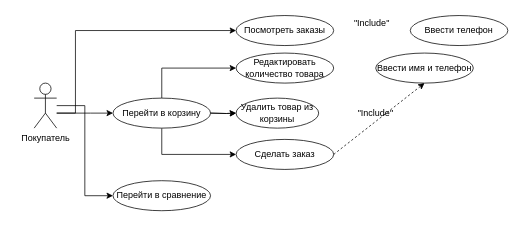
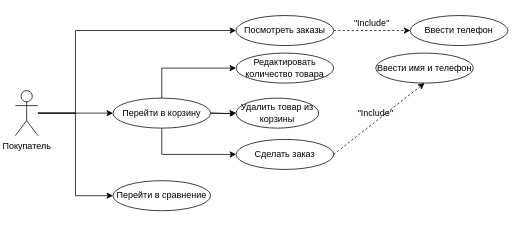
none -> (369, 30)
(45, 105) -> (27, 113)
